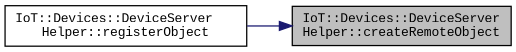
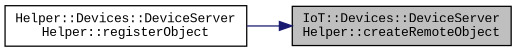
(126, 26) -> (126, 26)
